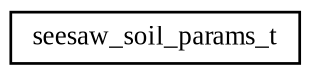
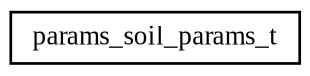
(155, 38) -> (155, 38)
